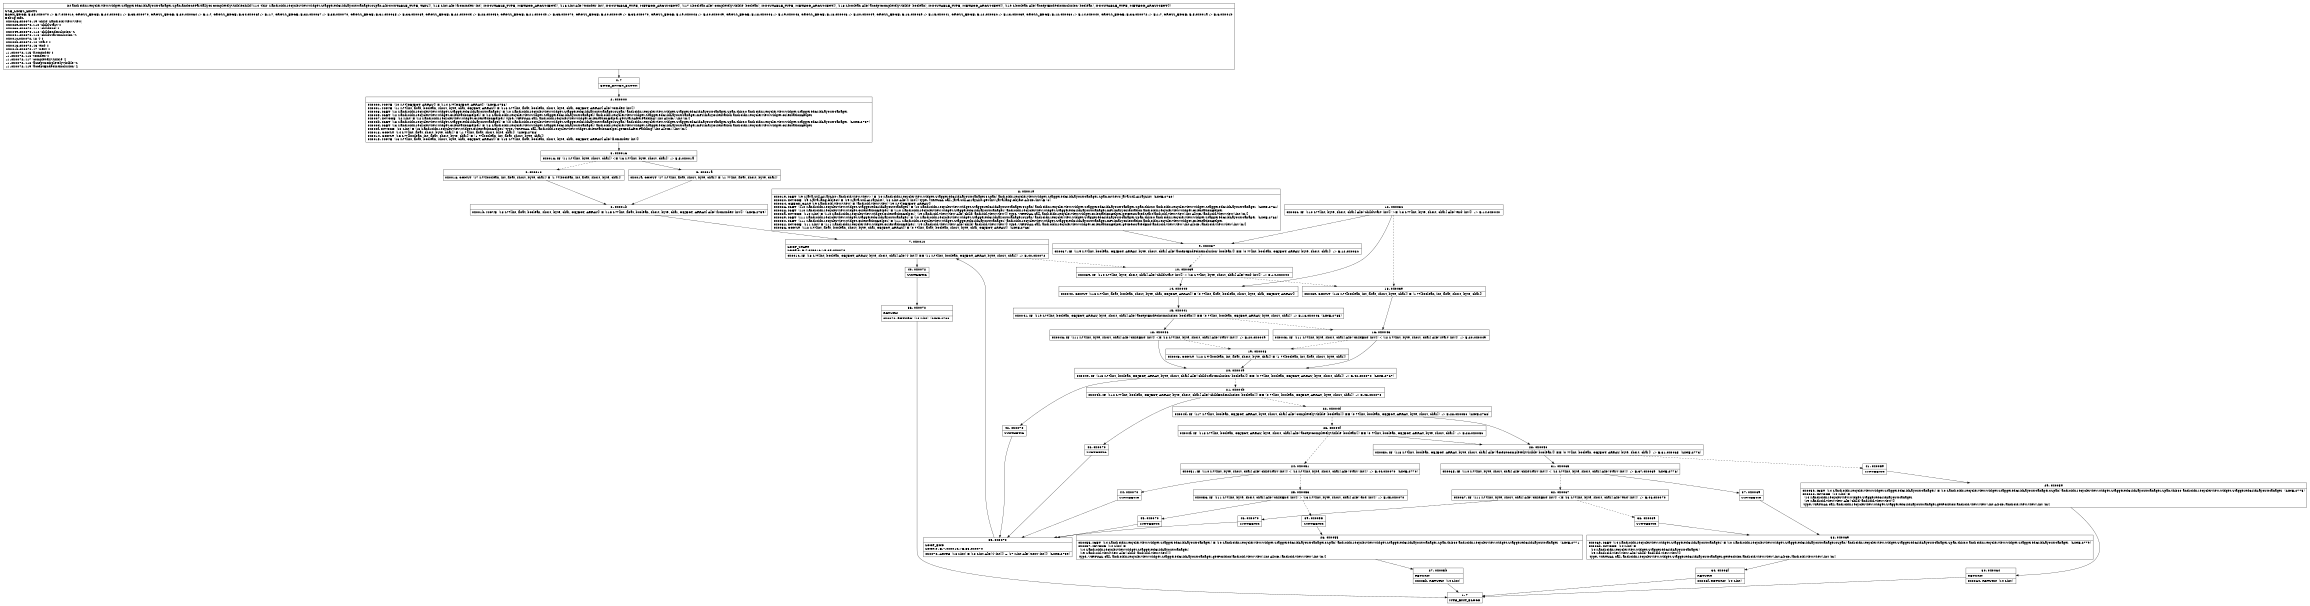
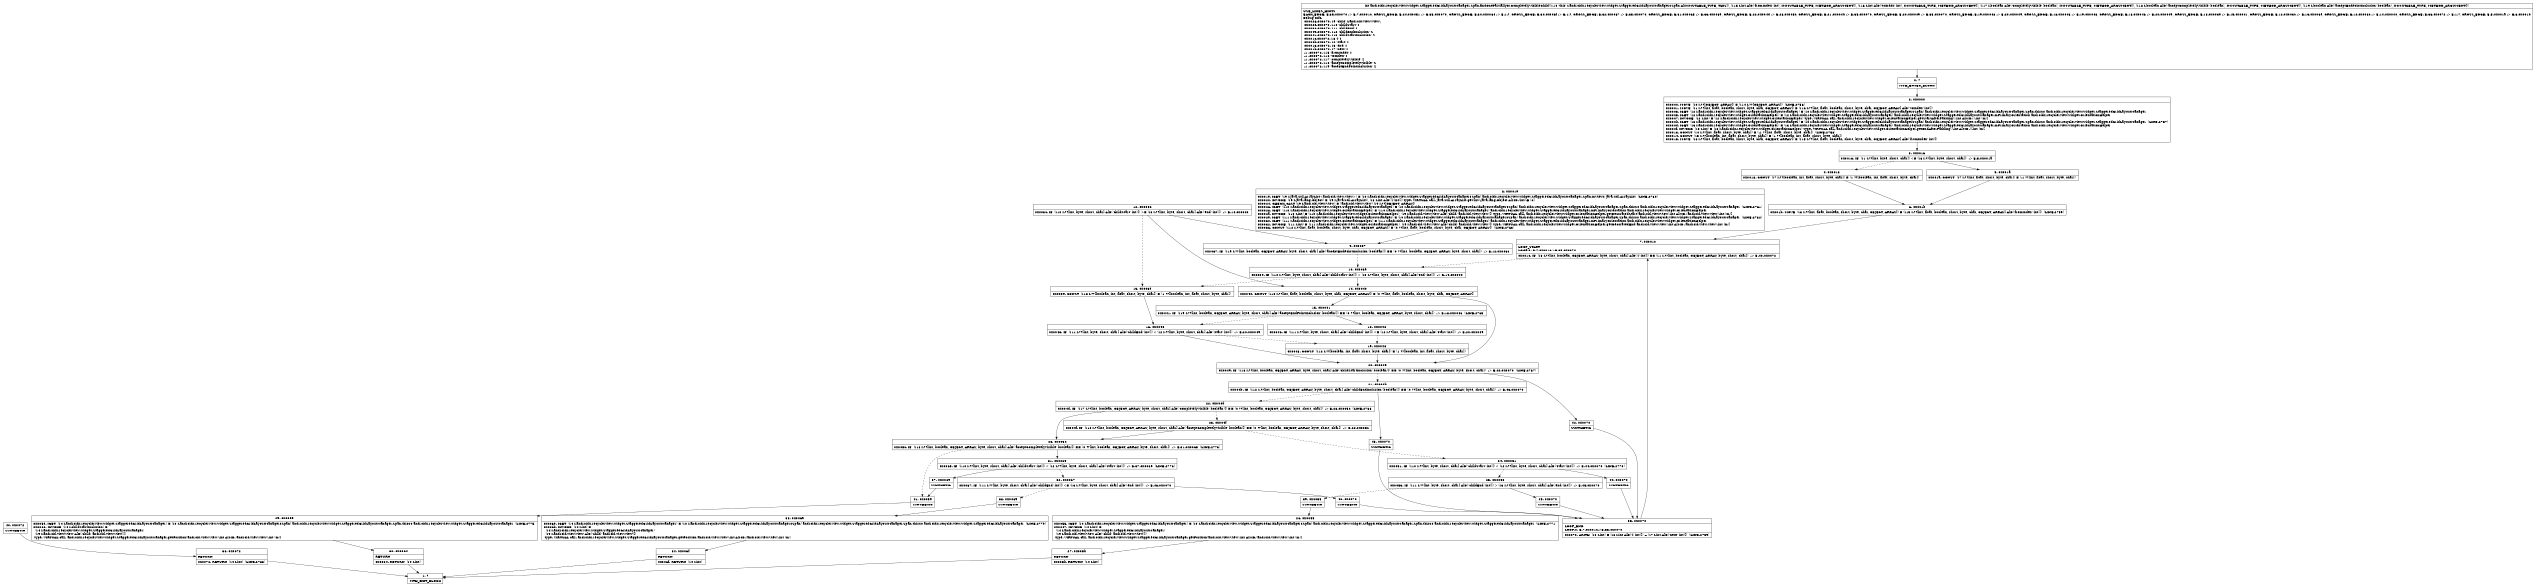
(619, 86) -> (1917, 86)
(917, 262) -> none
(1164, 360) -> (1494, 331)
(1827, 494) -> (71, 527)
(1789, 517) -> (933, 492)
(1103, 546) -> (1079, 527)
